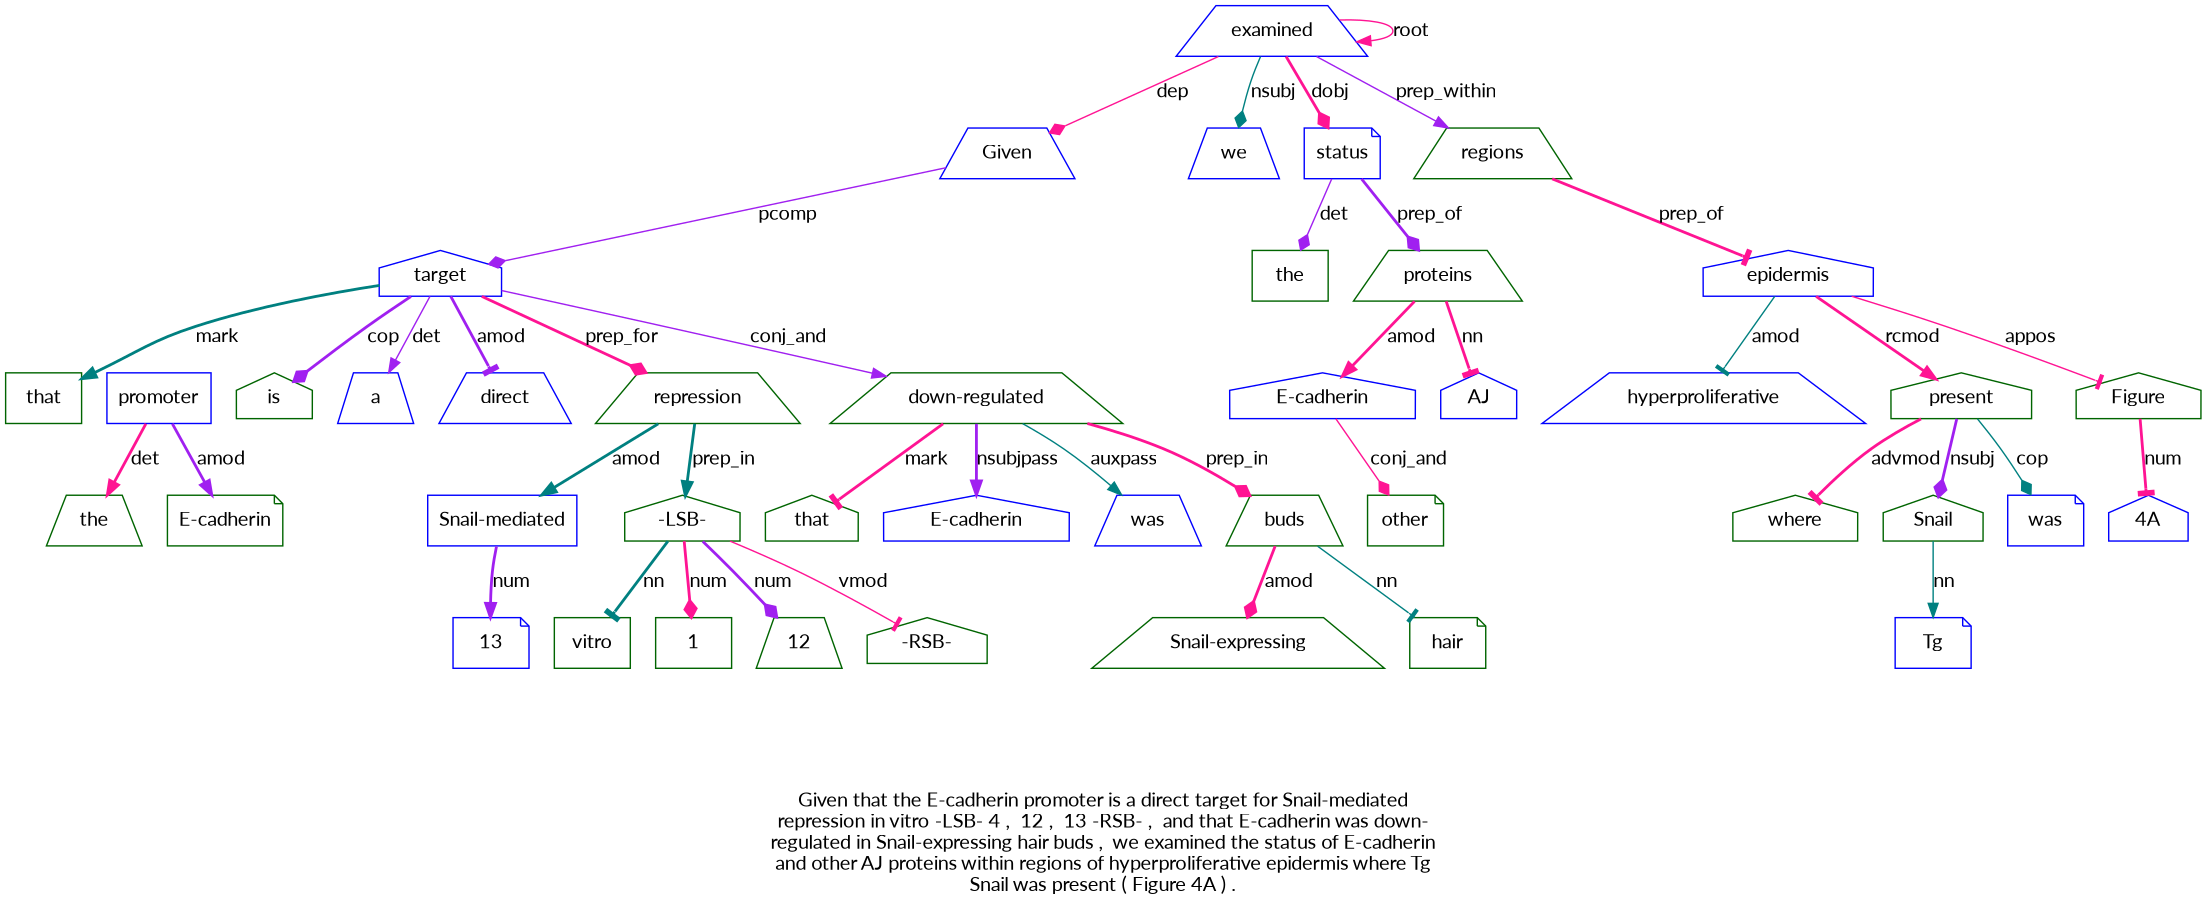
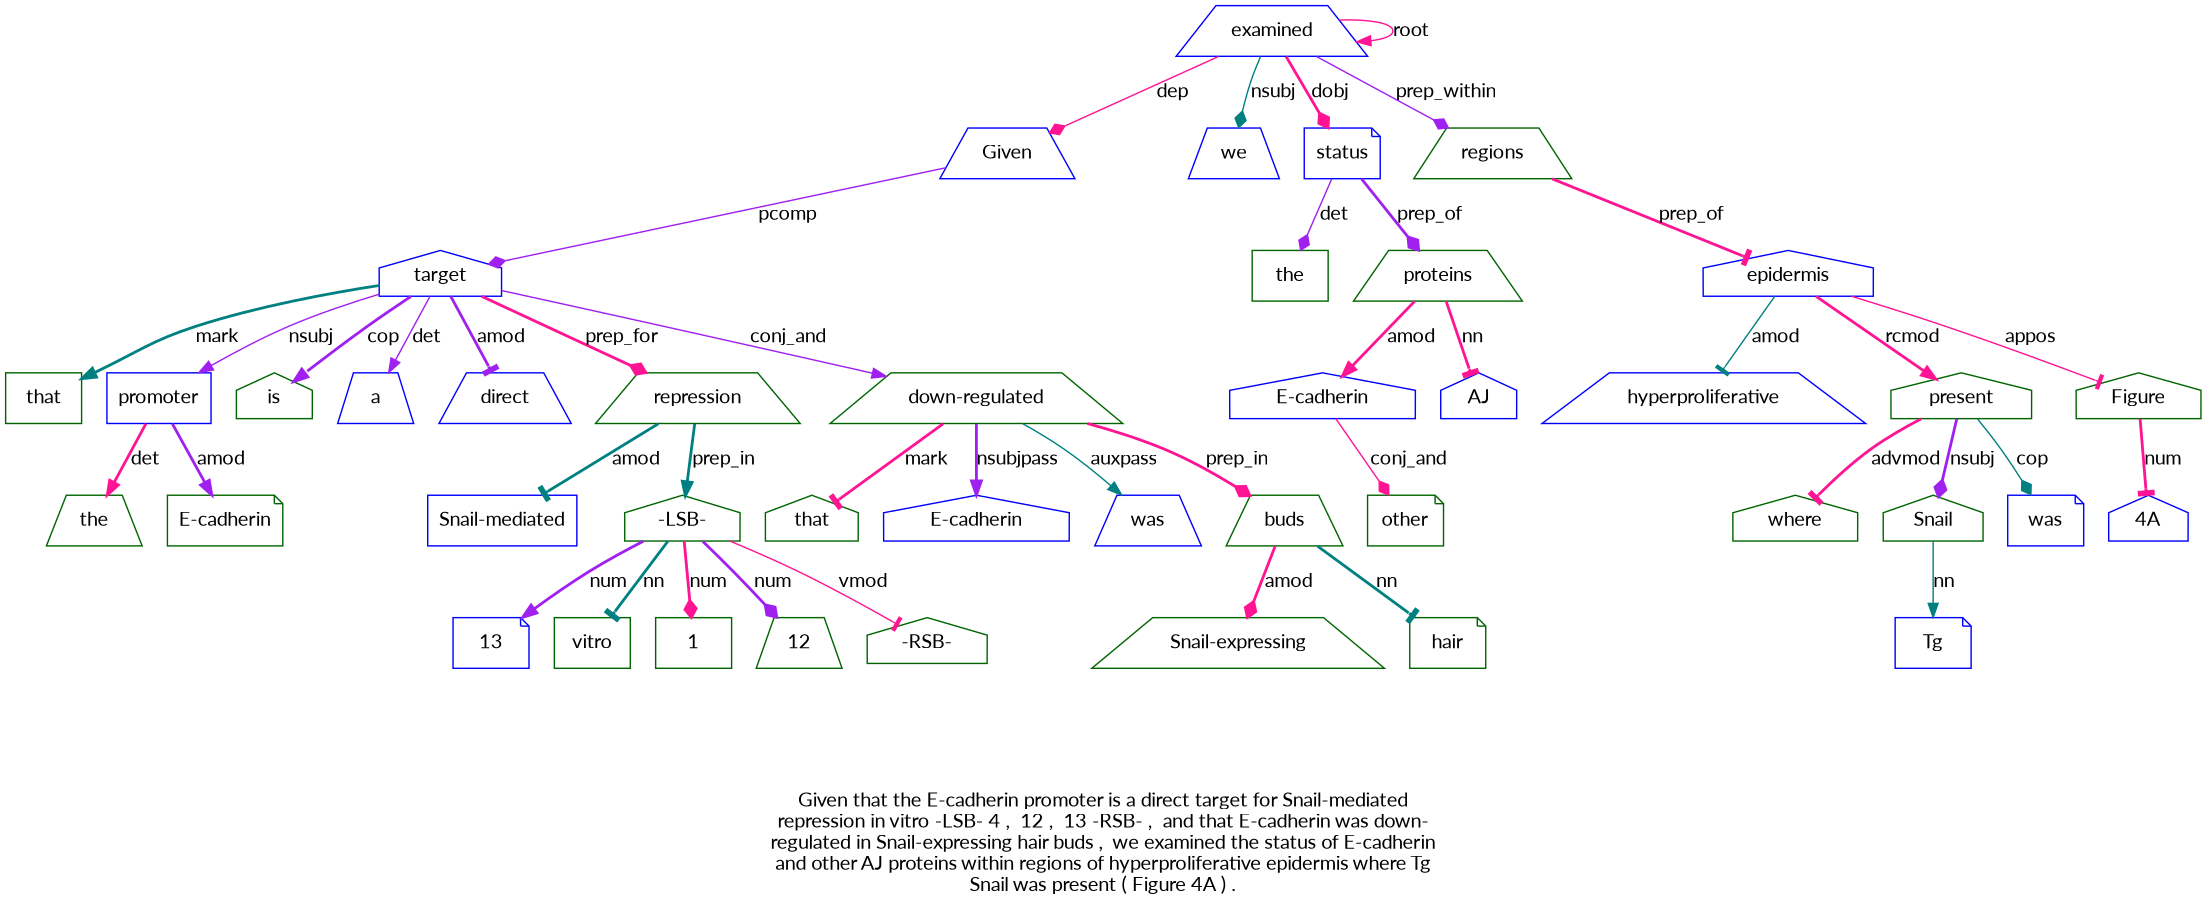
(1376, 89) -> (1376, 89)
none -> (293, 324)
(358, 333) -> (358, 333)
(603, 458) -> (603, 458)
(492, 575) -> (587, 573)
(1363, 580) -> (1363, 580)
